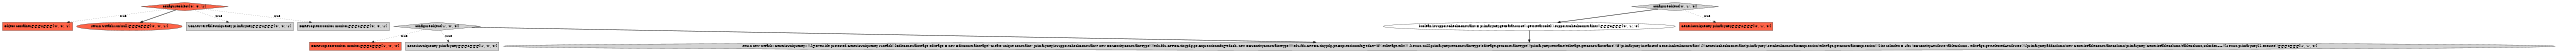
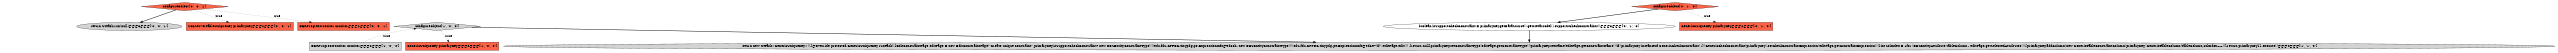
(1675, 7) -> (1675, 7)
(38, 26) -> none
(129, 26) -> (129, 26)
(240, 26) -> (240, 26)
(343, 26) -> (343, 26)
(400, 36) -> (388, 33)
(355, 46) -> (355, 46)
(452, 46) -> (452, 46)
